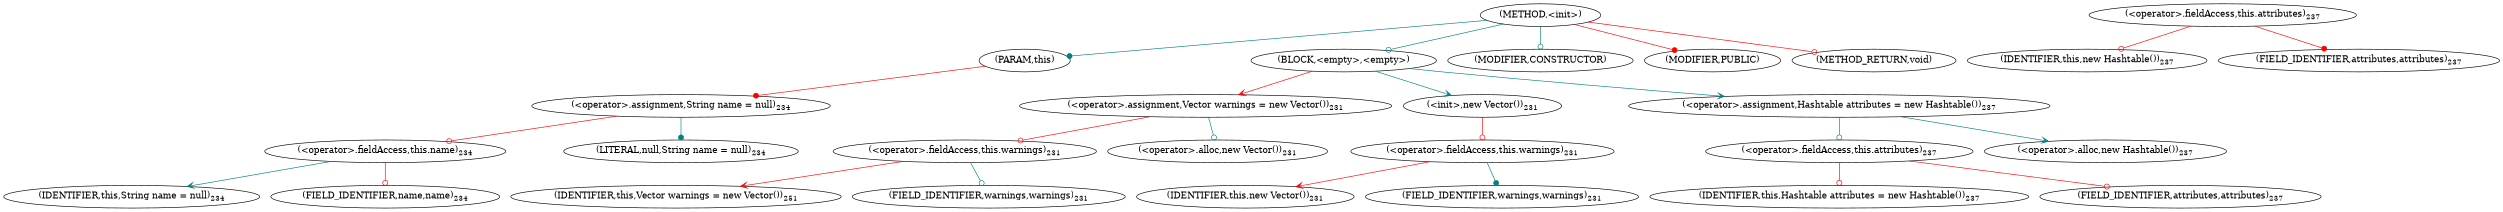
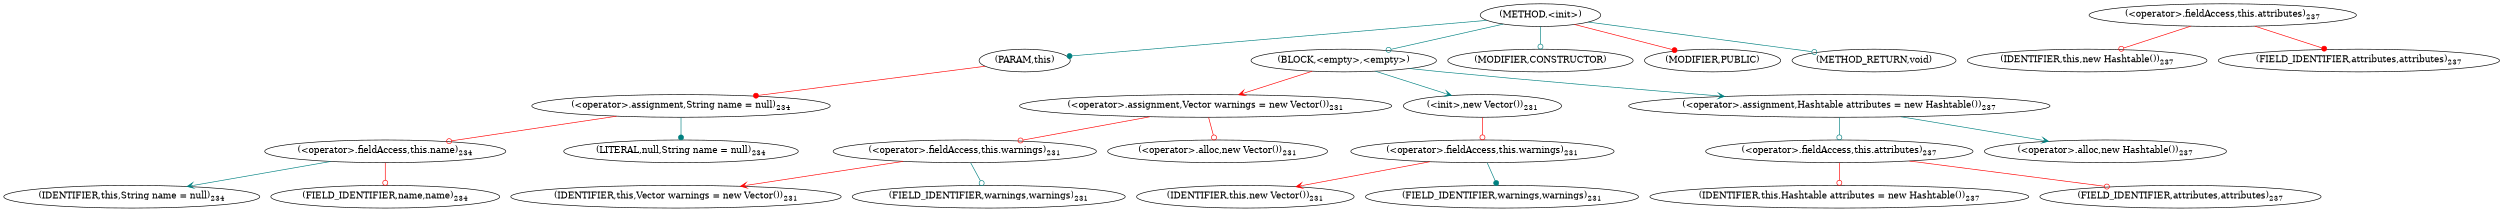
(1700, 37) -> (1700, 37)
(1211, 126) -> (1211, 126)
(791, 196) -> (791, 196)
